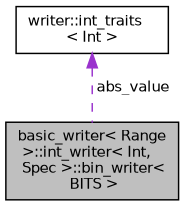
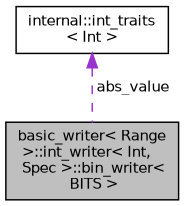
(92, 30) -> (92, 30)
